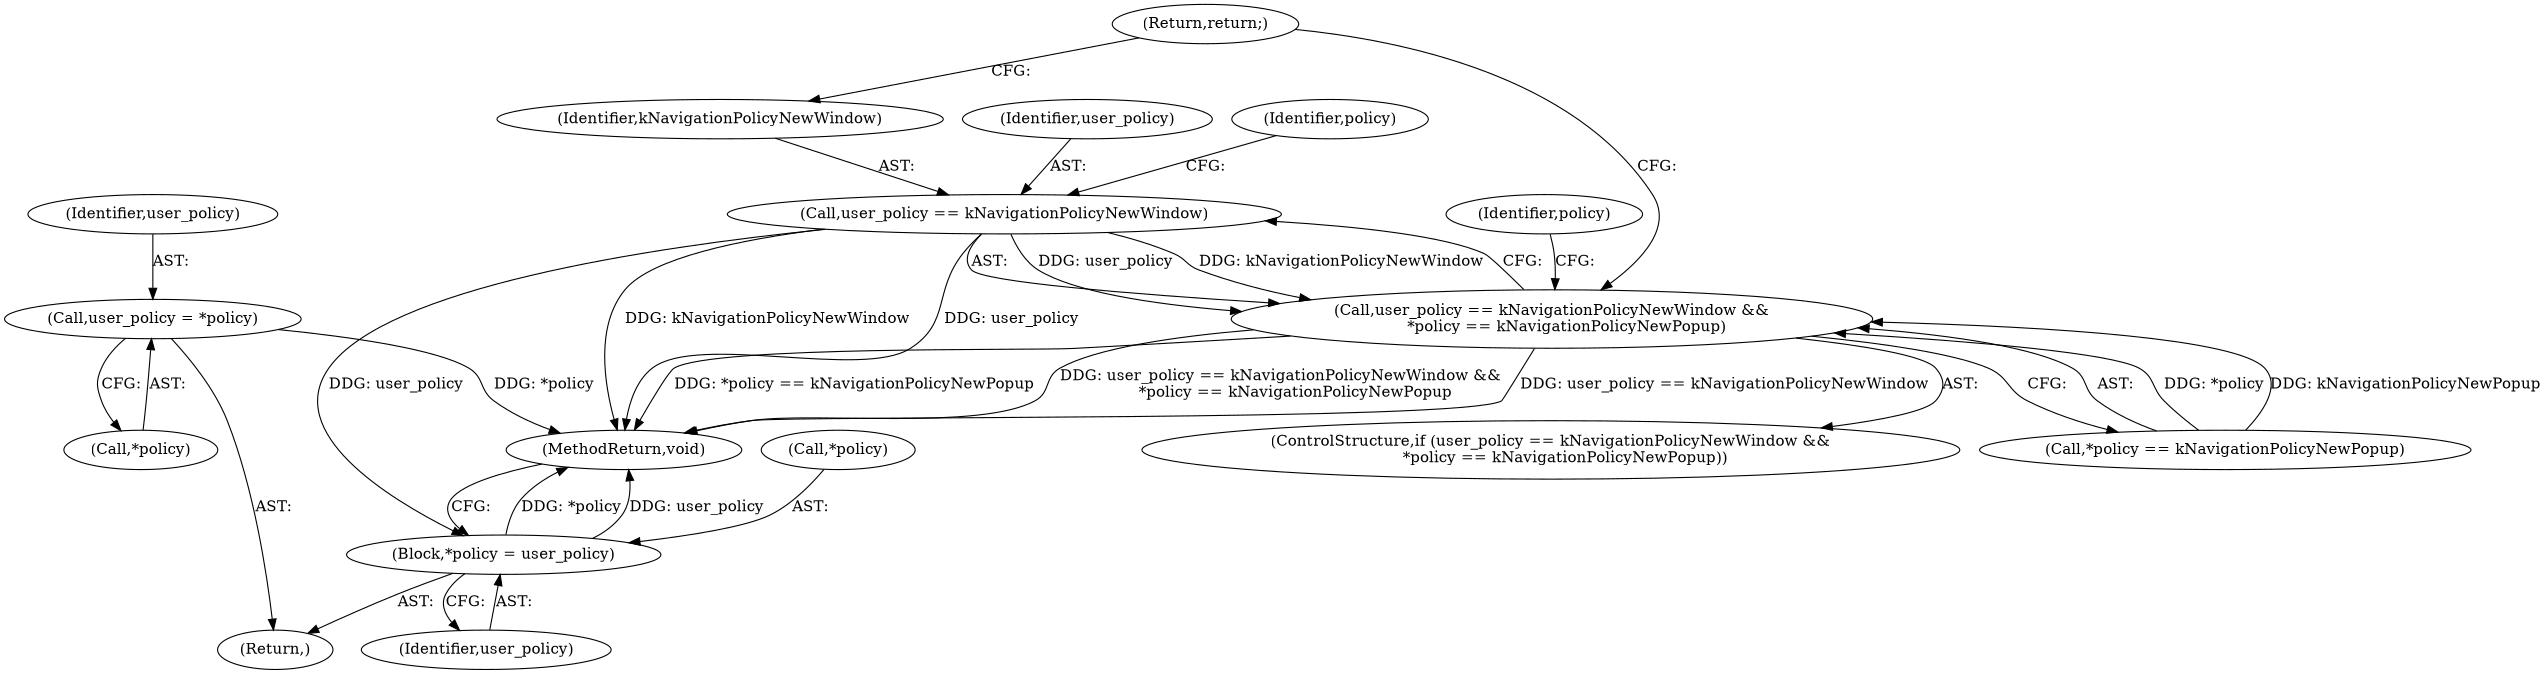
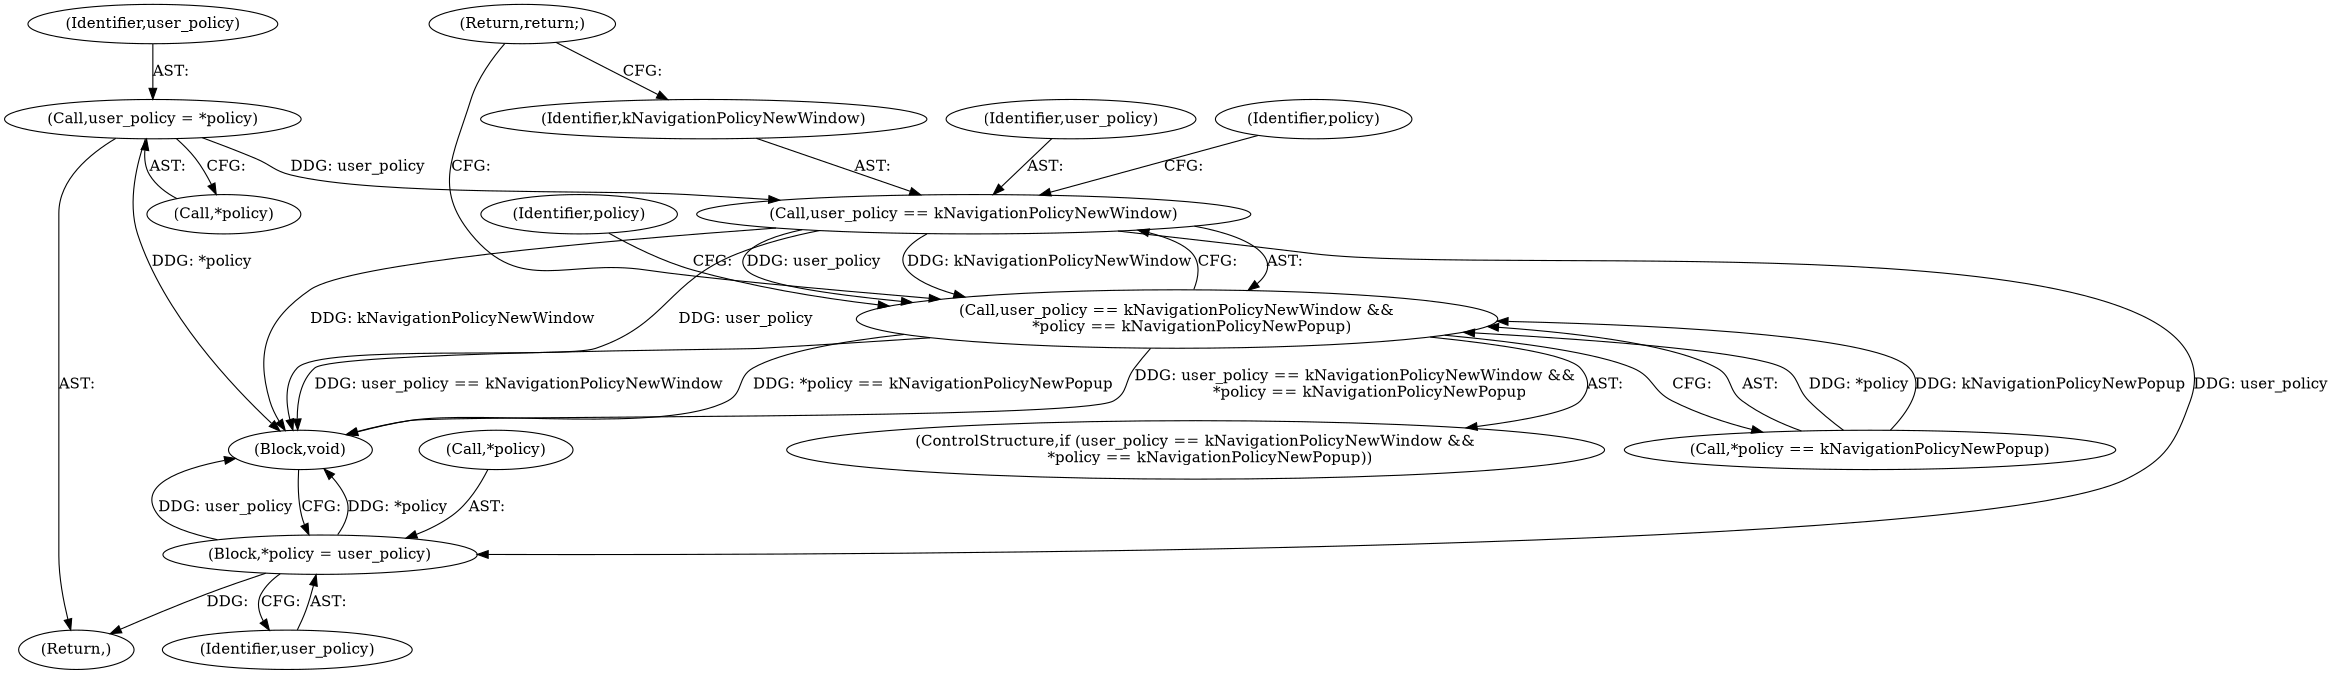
none -> (481, 191)
(624, 450) -> (300, 450)
(418, 602) -> (230, 602)
